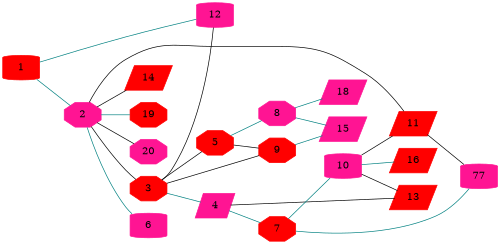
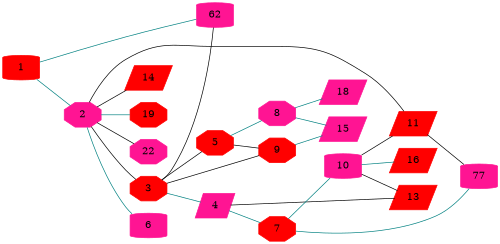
(215, 15) -> (215, 15)
(149, 152) -> (149, 152)
